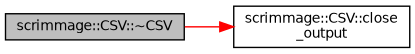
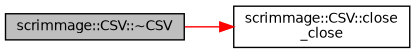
(322, 27) -> (322, 27)
